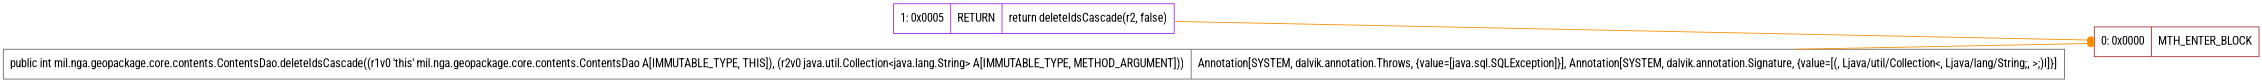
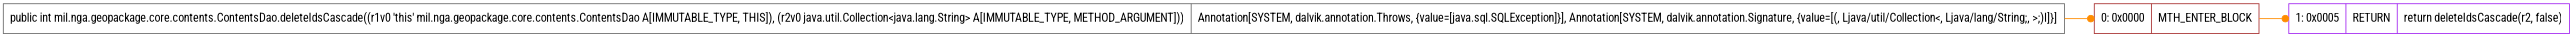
(1631, 31) -> (2271, 19)
